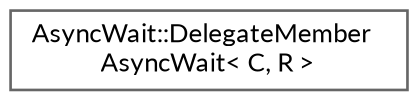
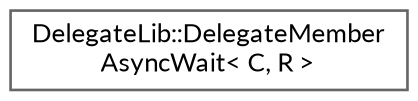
(209, 50) -> (209, 50)
